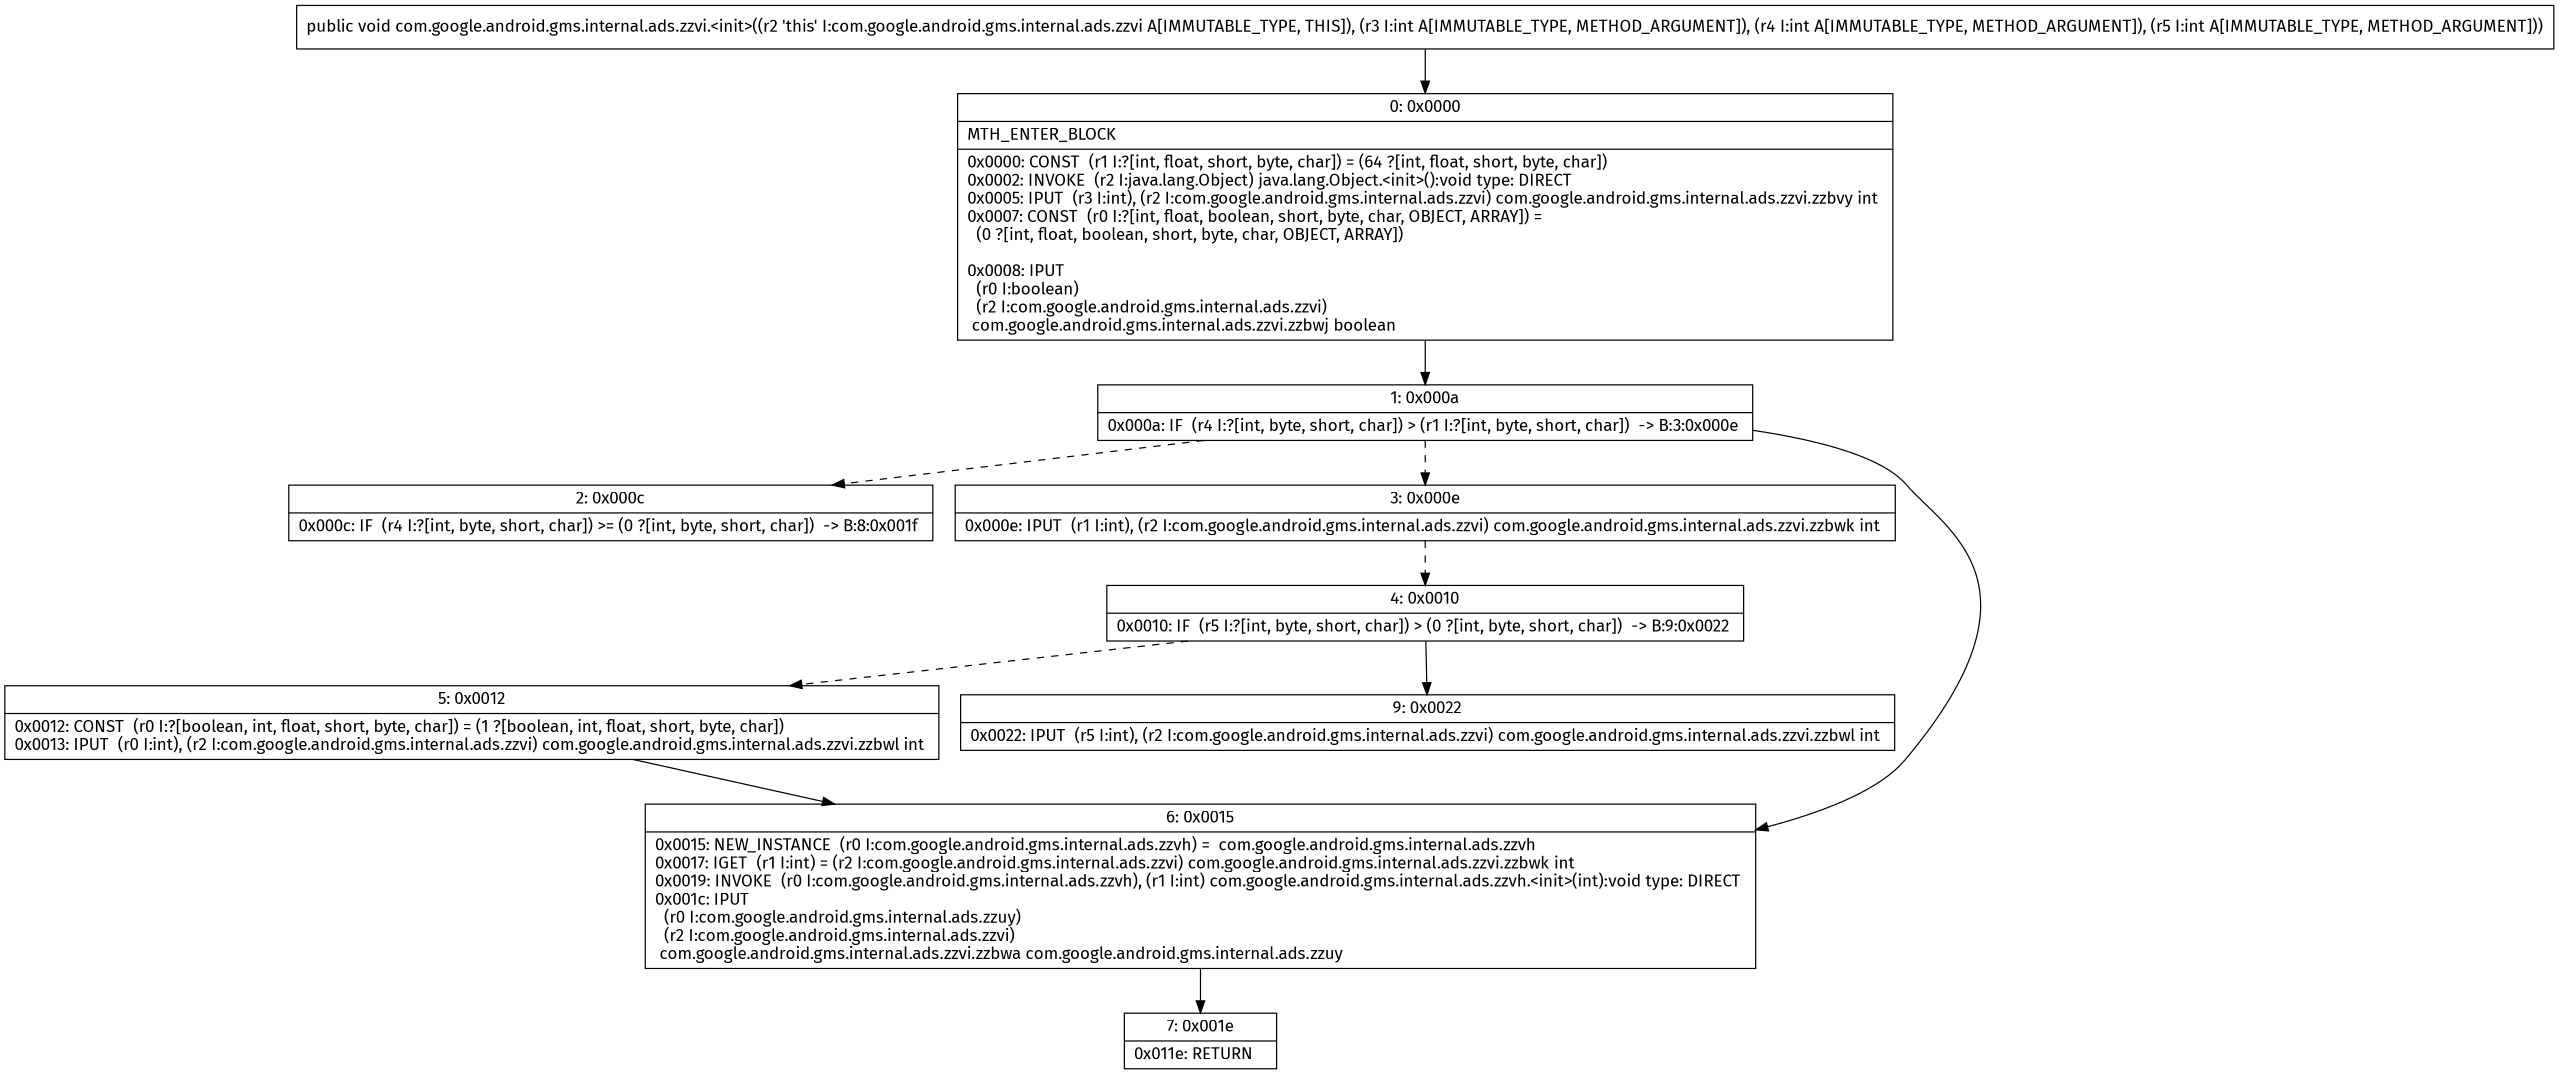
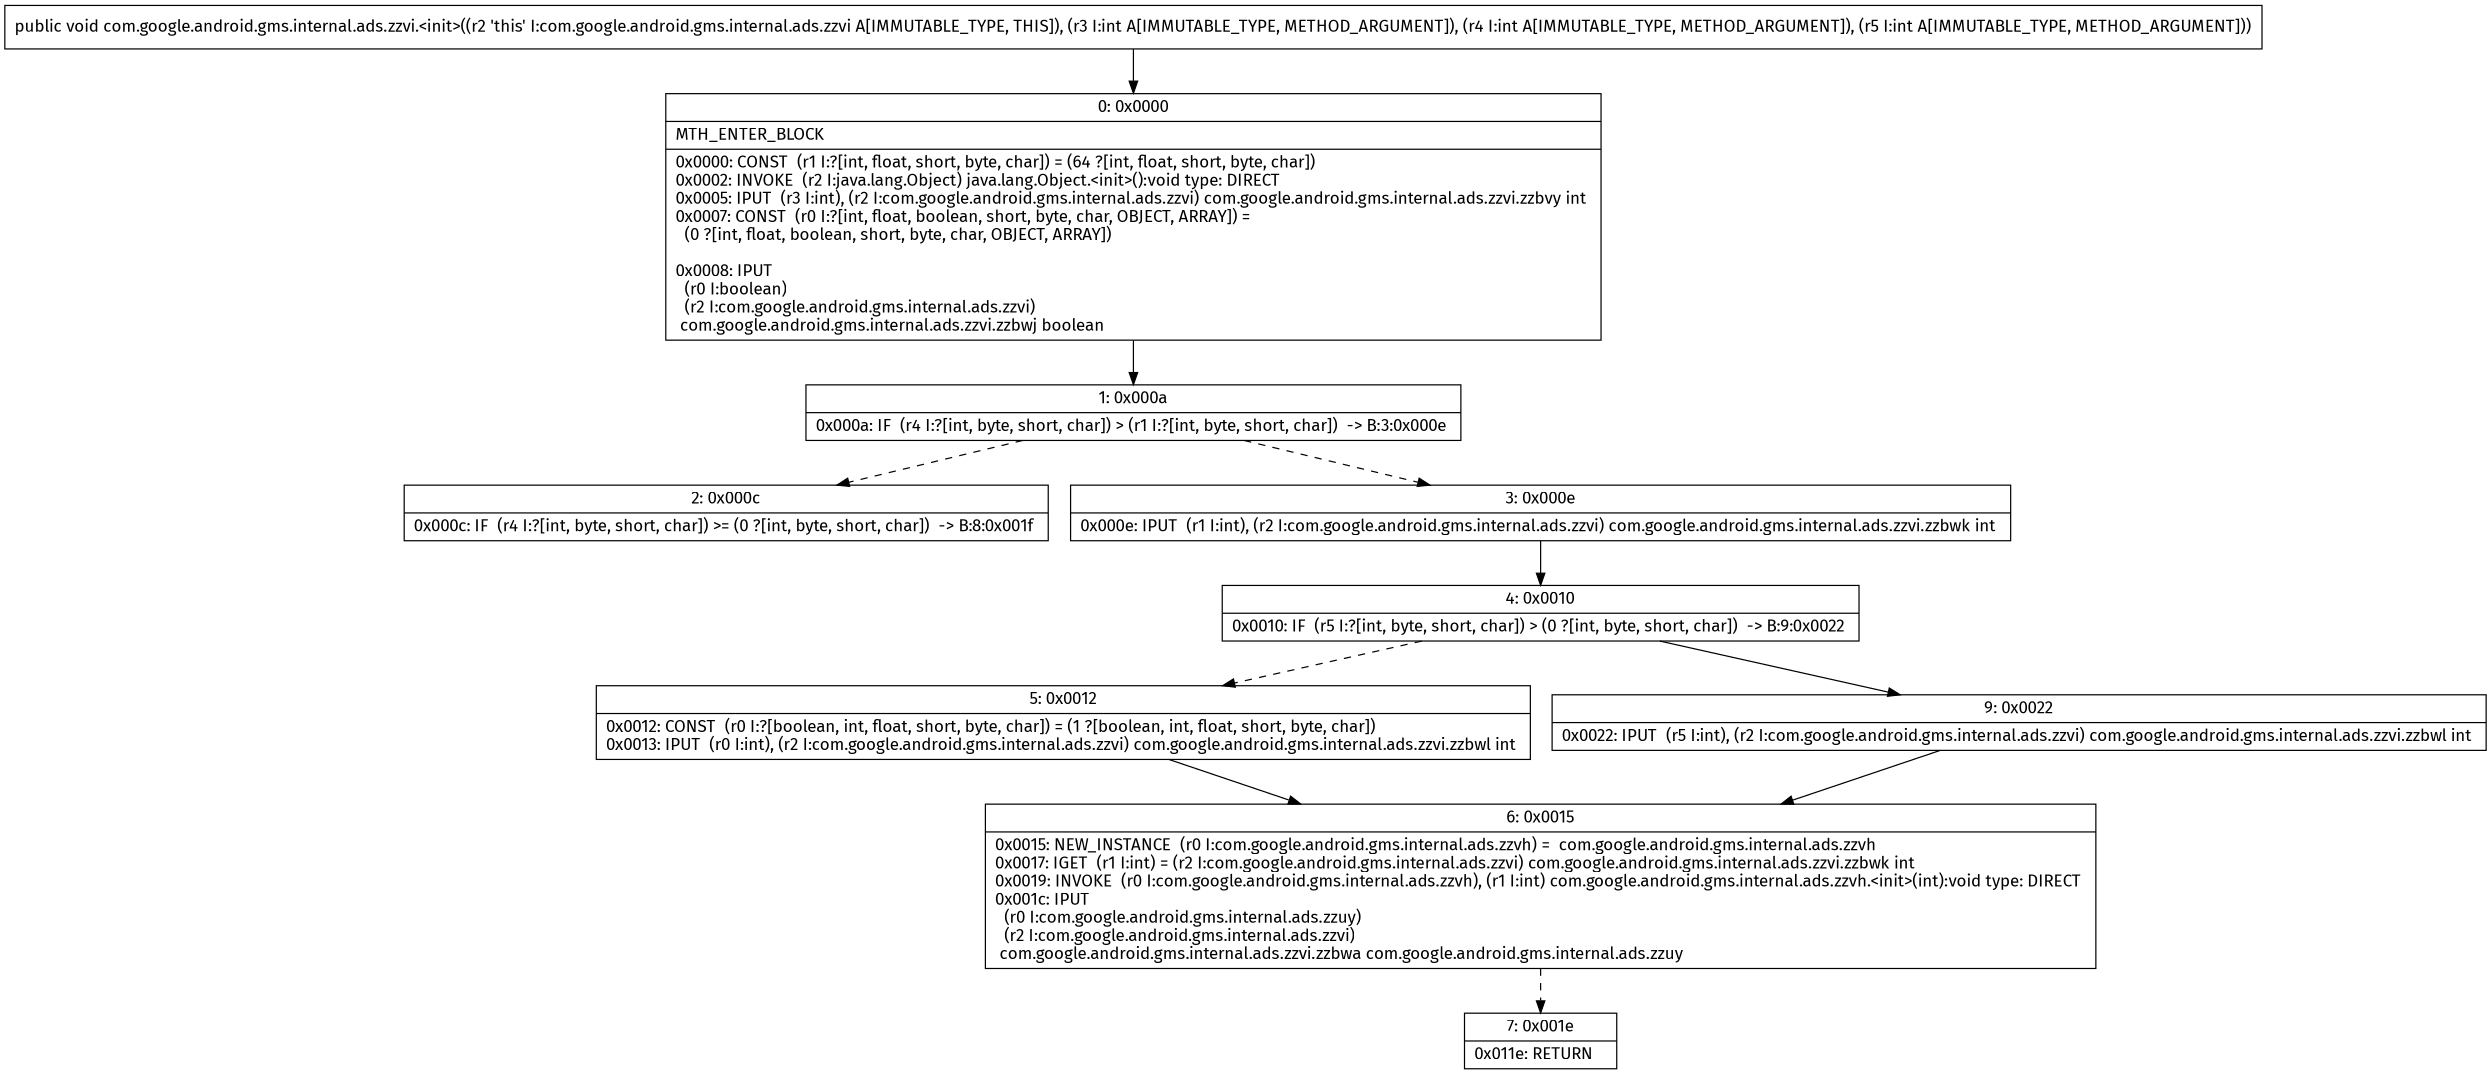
(1425, 557) -> (1541, 557)
(1979, 614) -> (1866, 775)
(1200, 985) -> (1541, 985)
